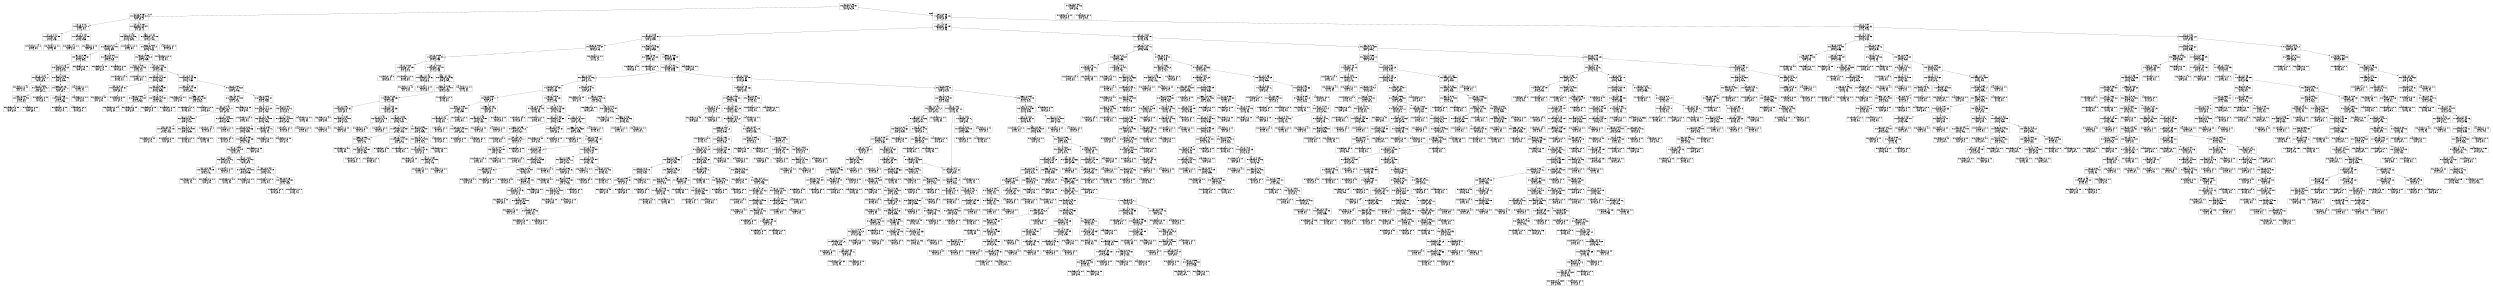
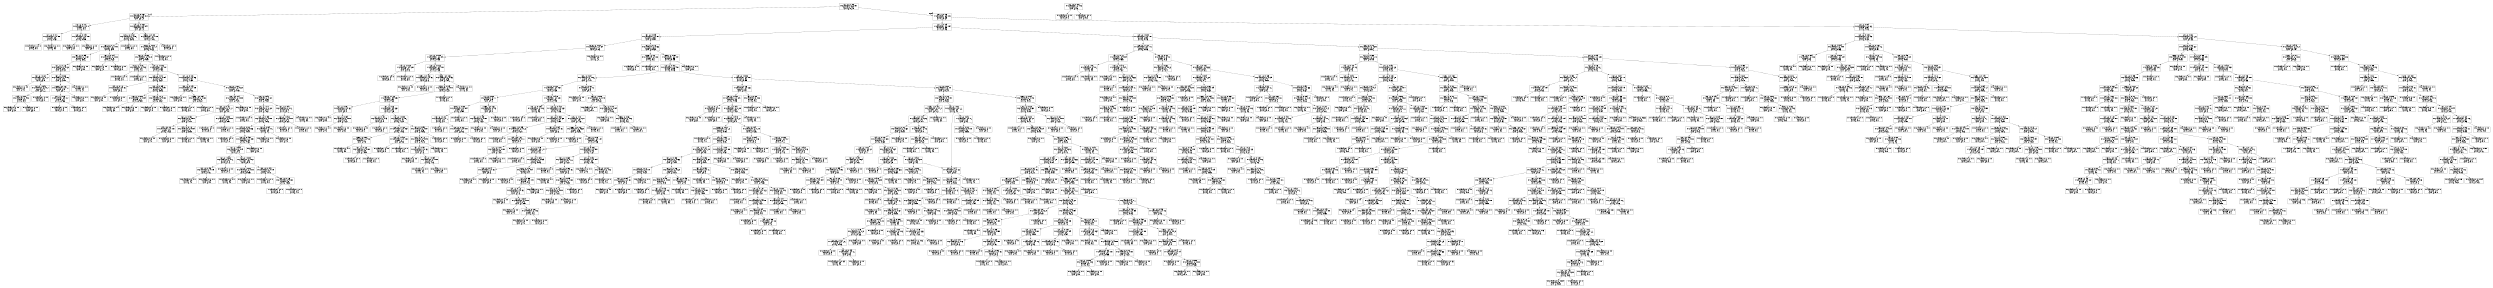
(2208, 160) -> (2208, 160)
